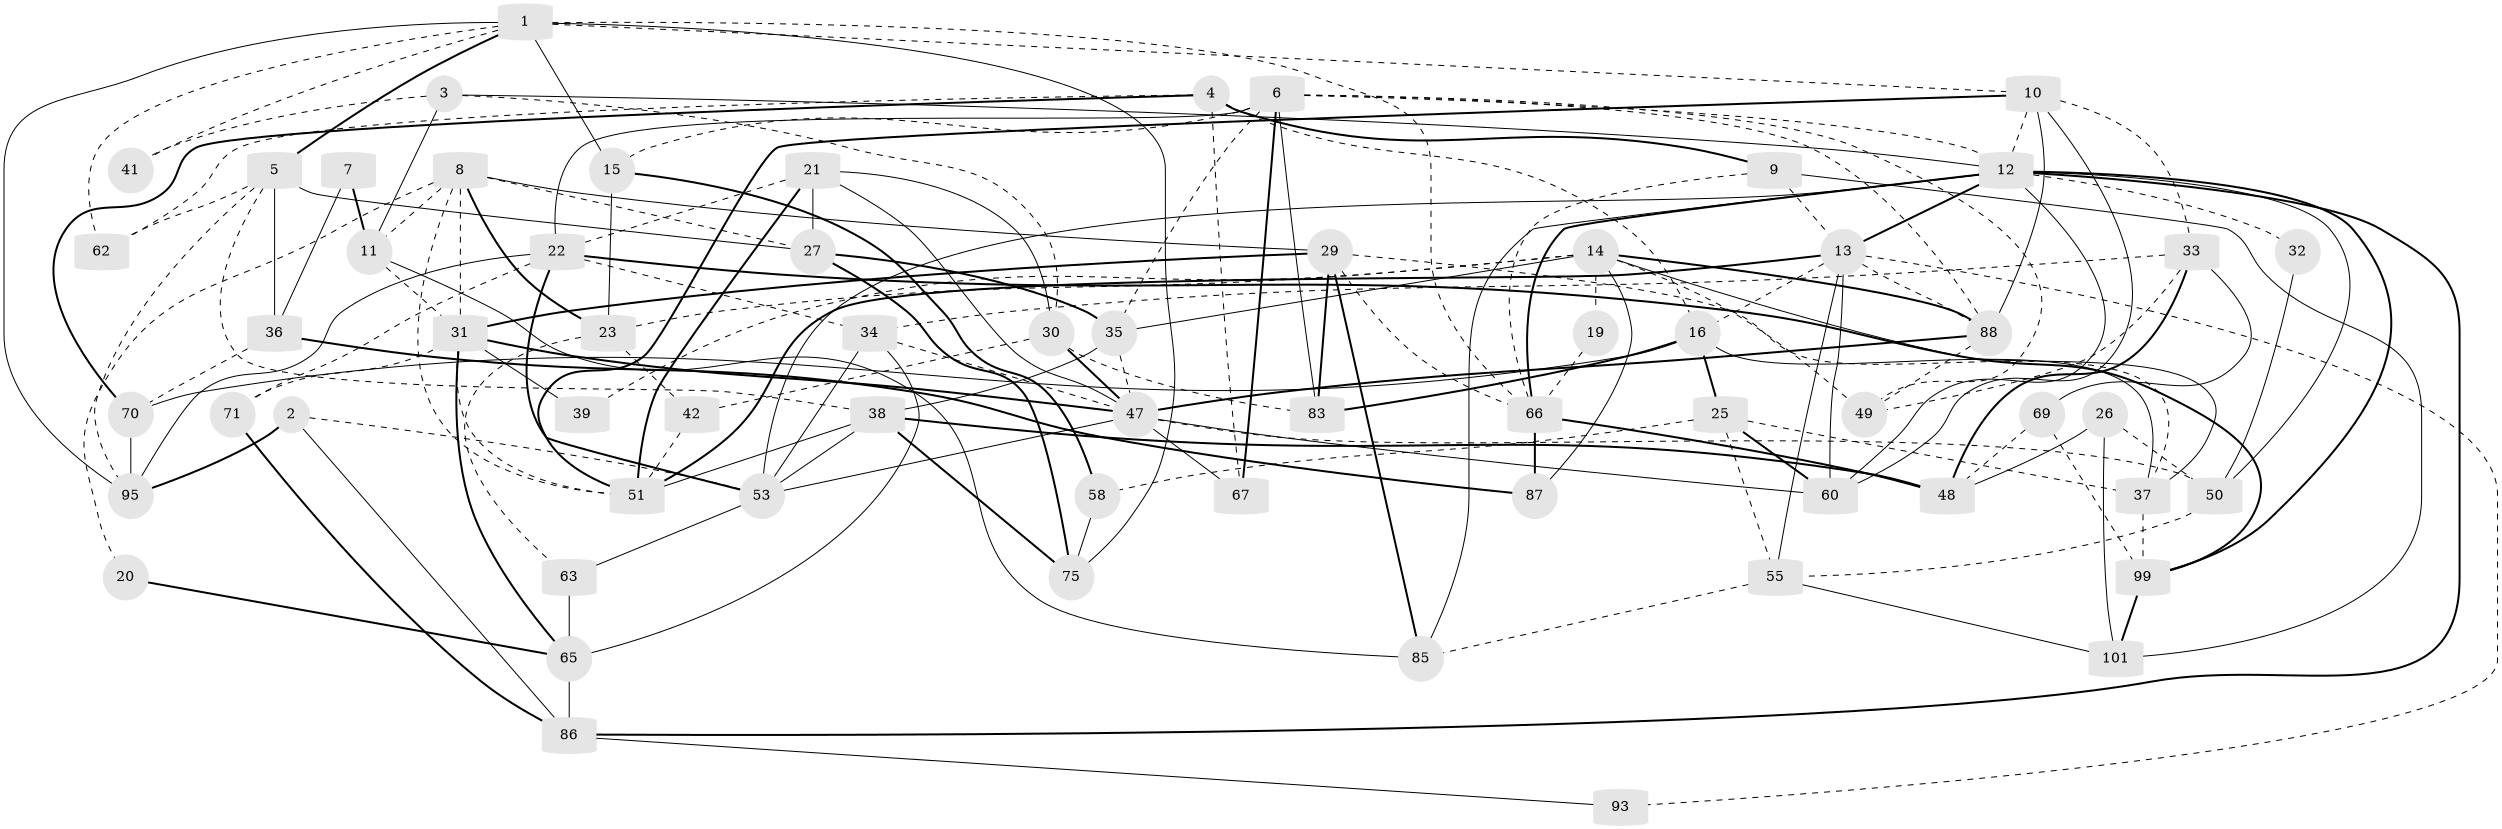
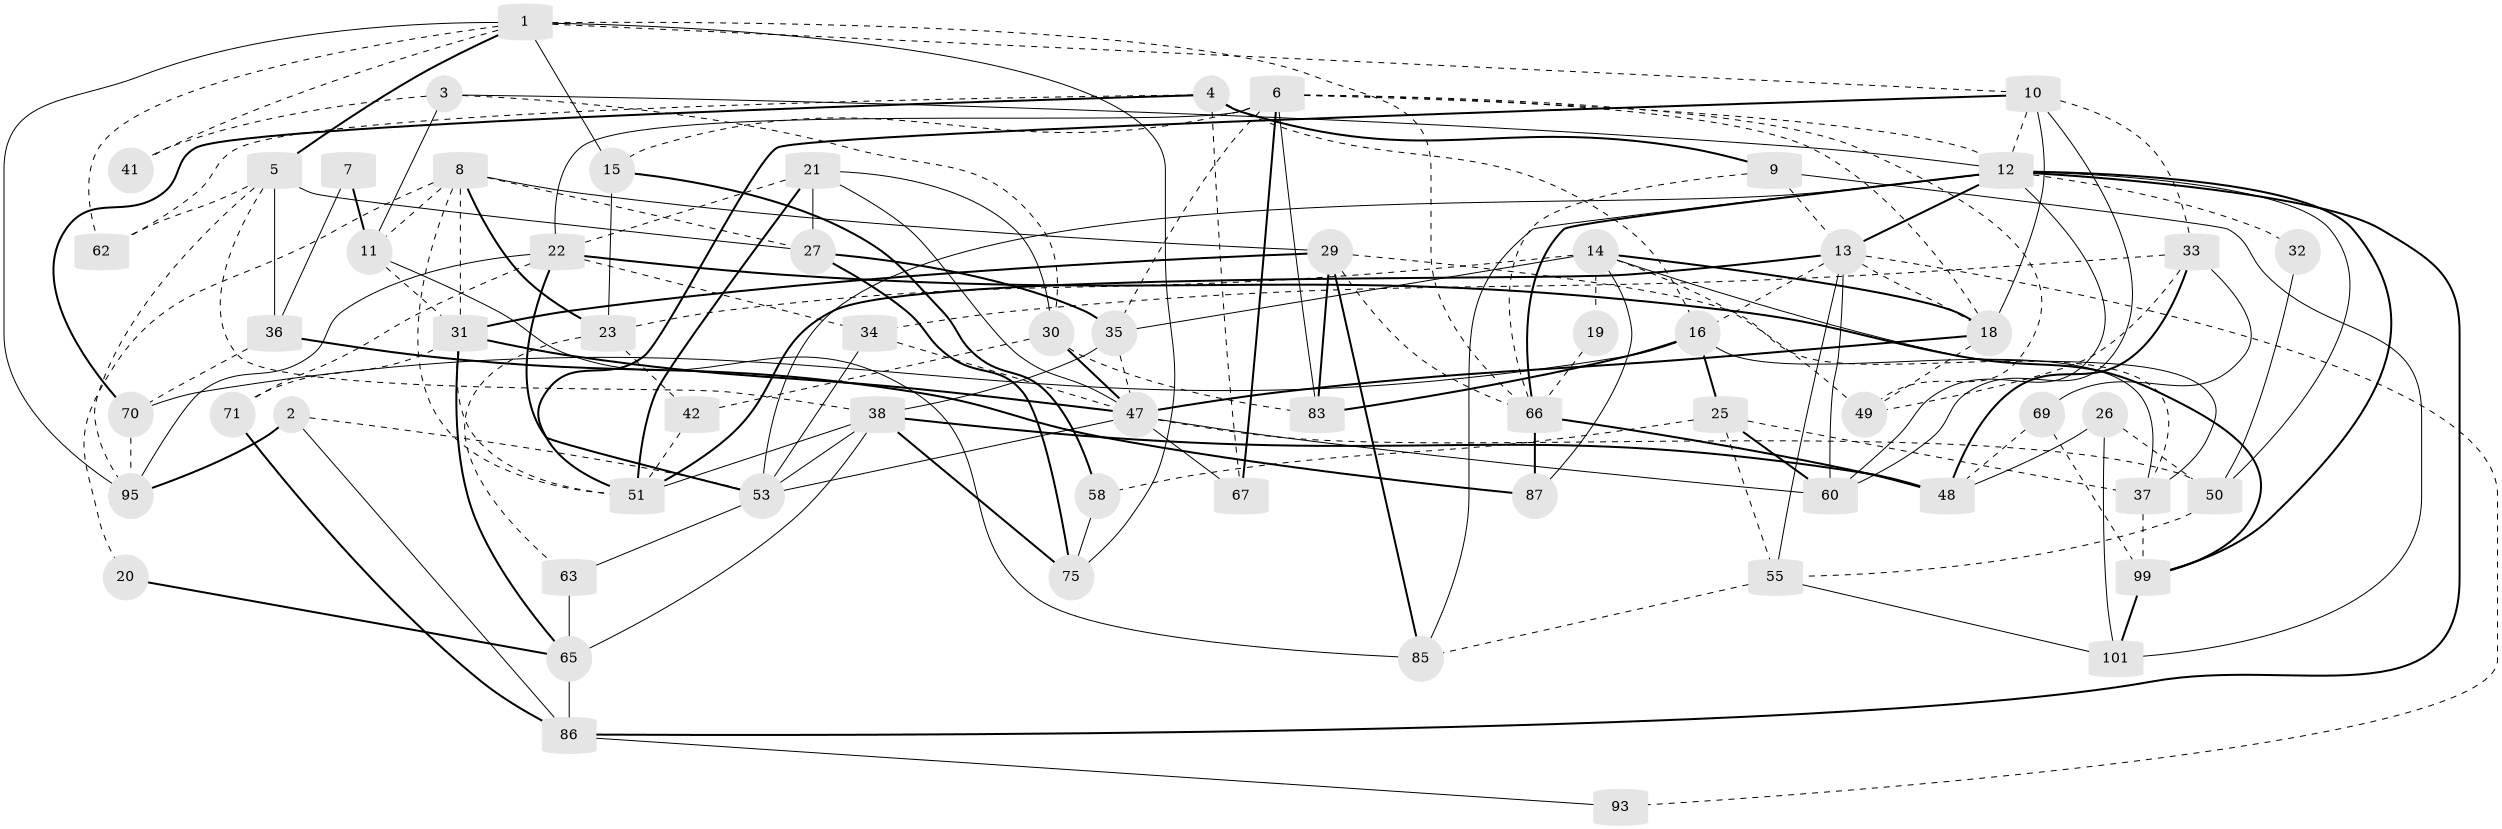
(1989, 333) -> (1989, 333)
(582, 415) -> none
(131, 456) -> (131, 456)
(816, 552) -> (743, 559)
